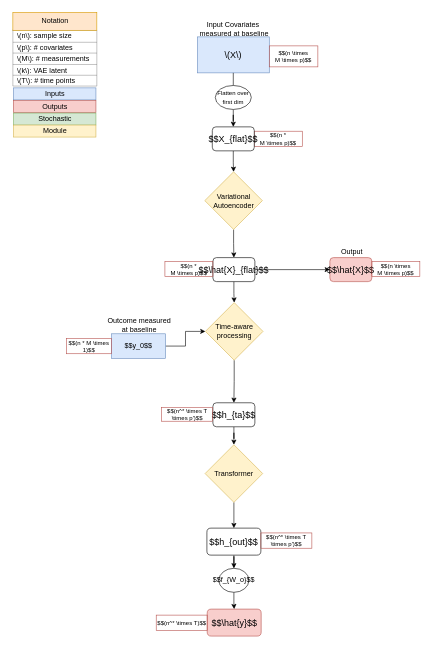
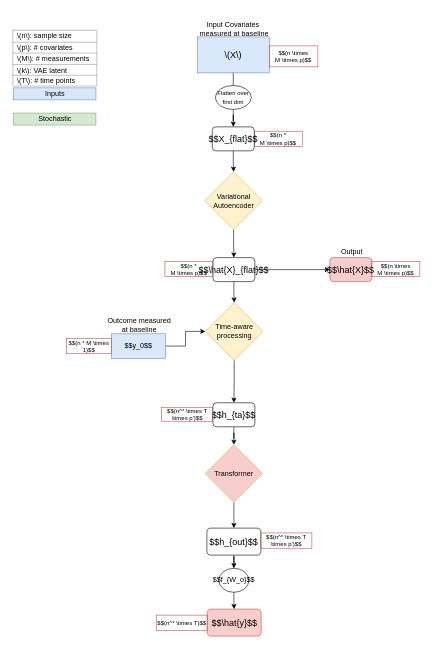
(55, 21) -> none
(54, 107) -> none
(54, 131) -> none
(234, 474) -> (234, 474)
